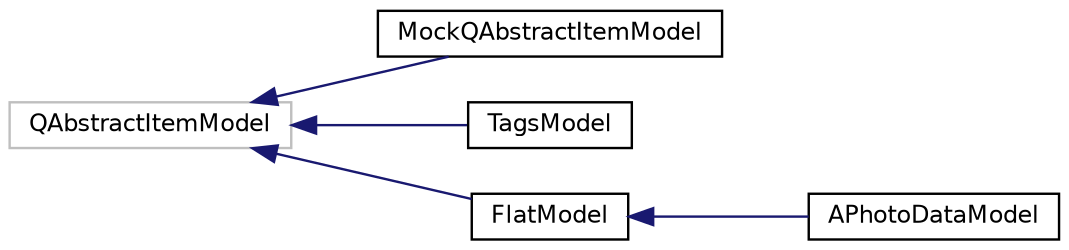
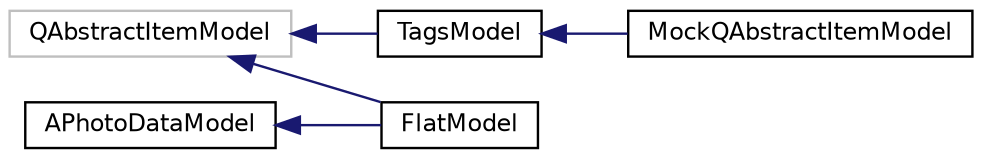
(363, 77) -> (597, 34)
(731, 217) -> (341, 125)
